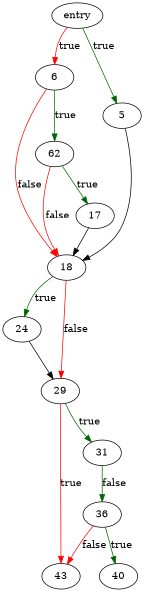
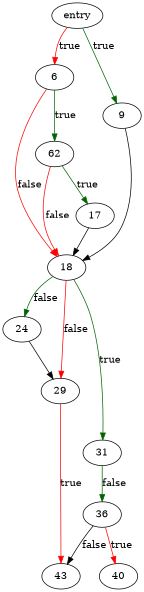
(122, 116) -> (122, 116)
(46, 298) -> (46, 298)
(75, 421) -> (99, 354)
(81, 541) -> (81, 541)
(109, 542) -> (109, 542)
